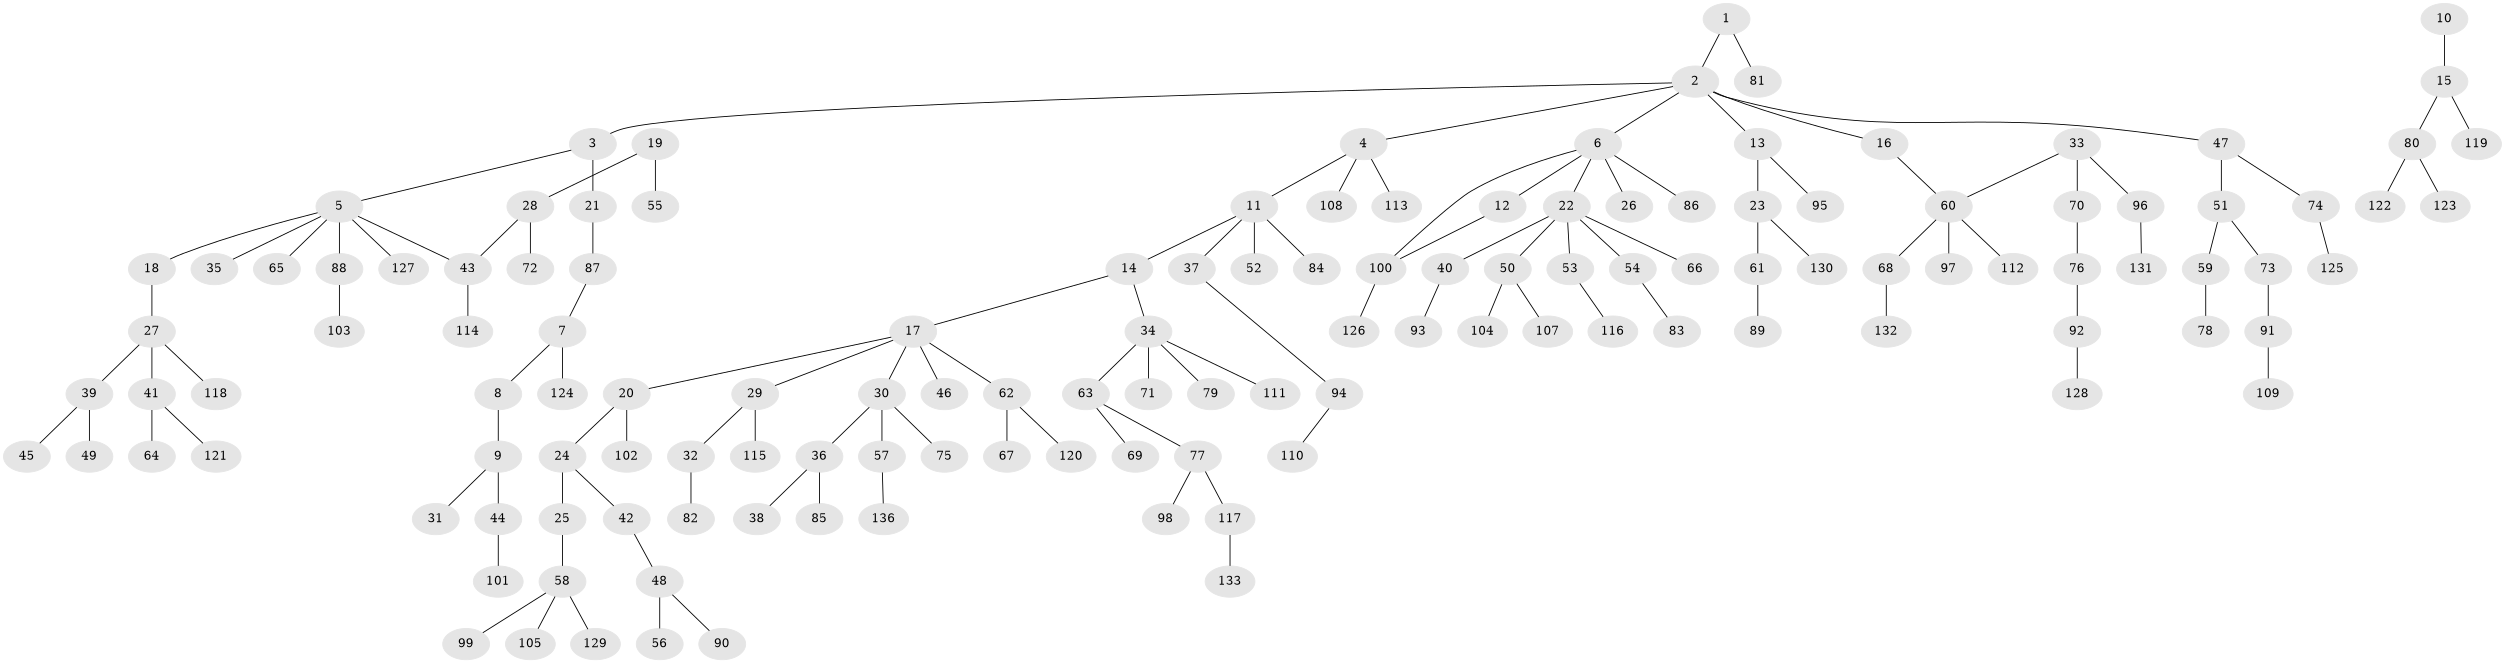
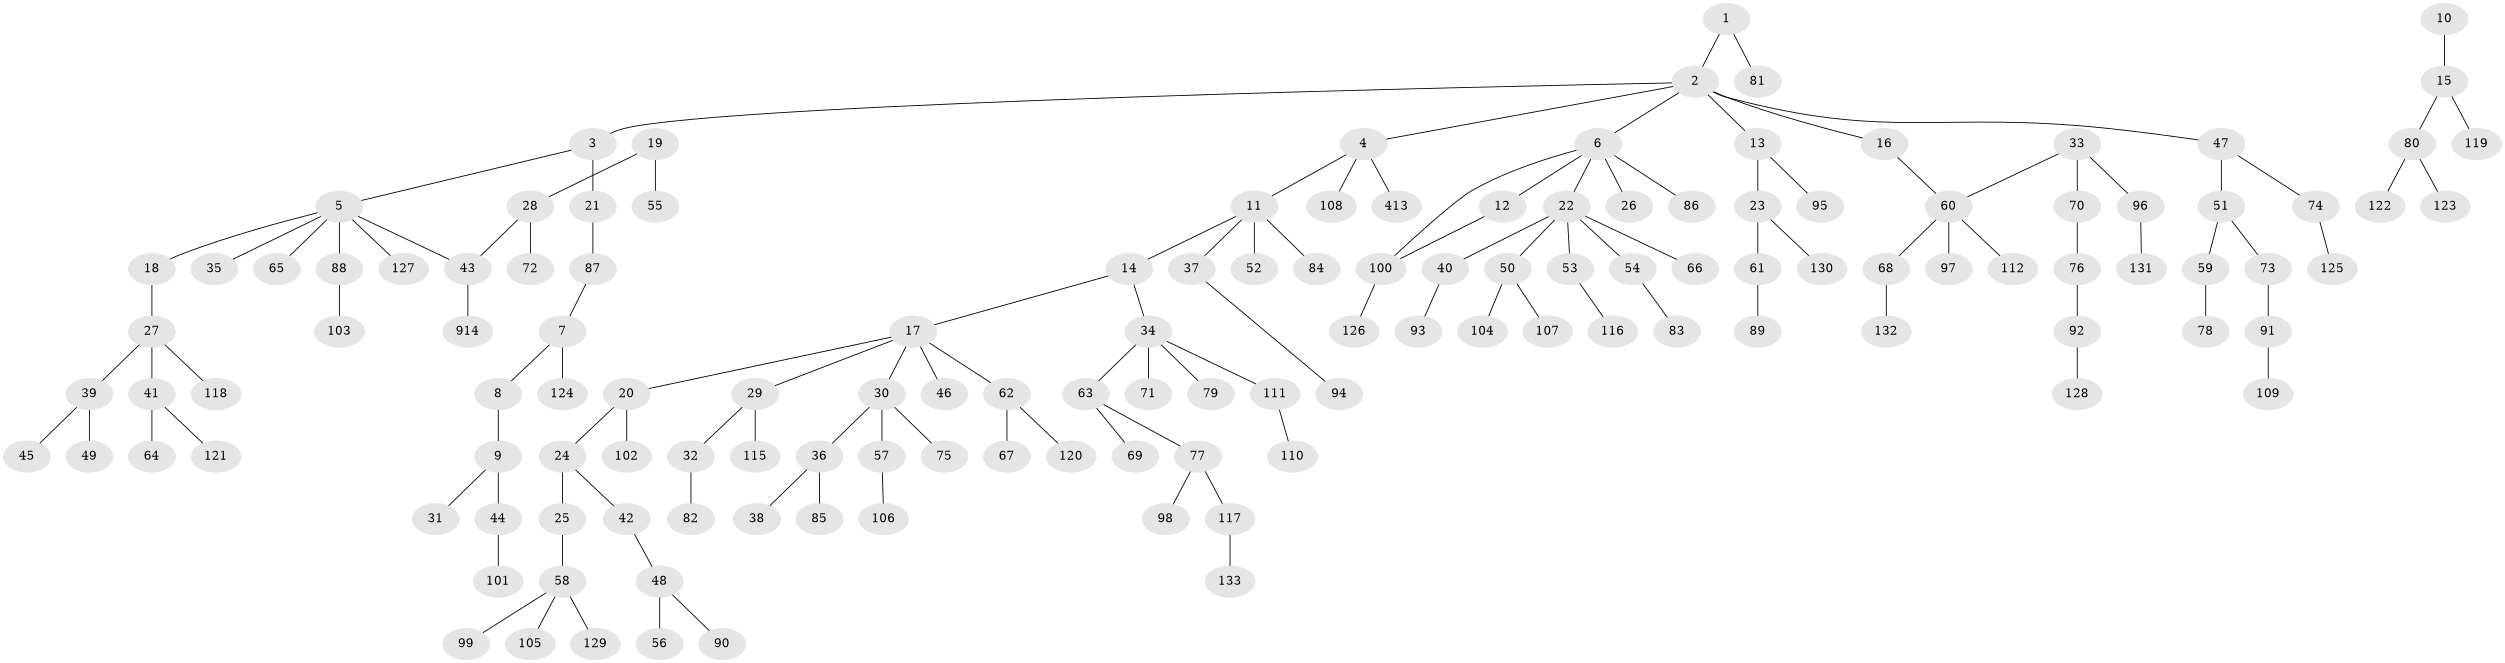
(1397, 207) -> (1397, 207)
(468, 332) -> (468, 332)
(1316, 425) -> (1284, 425)
(884, 519) -> (884, 519)
